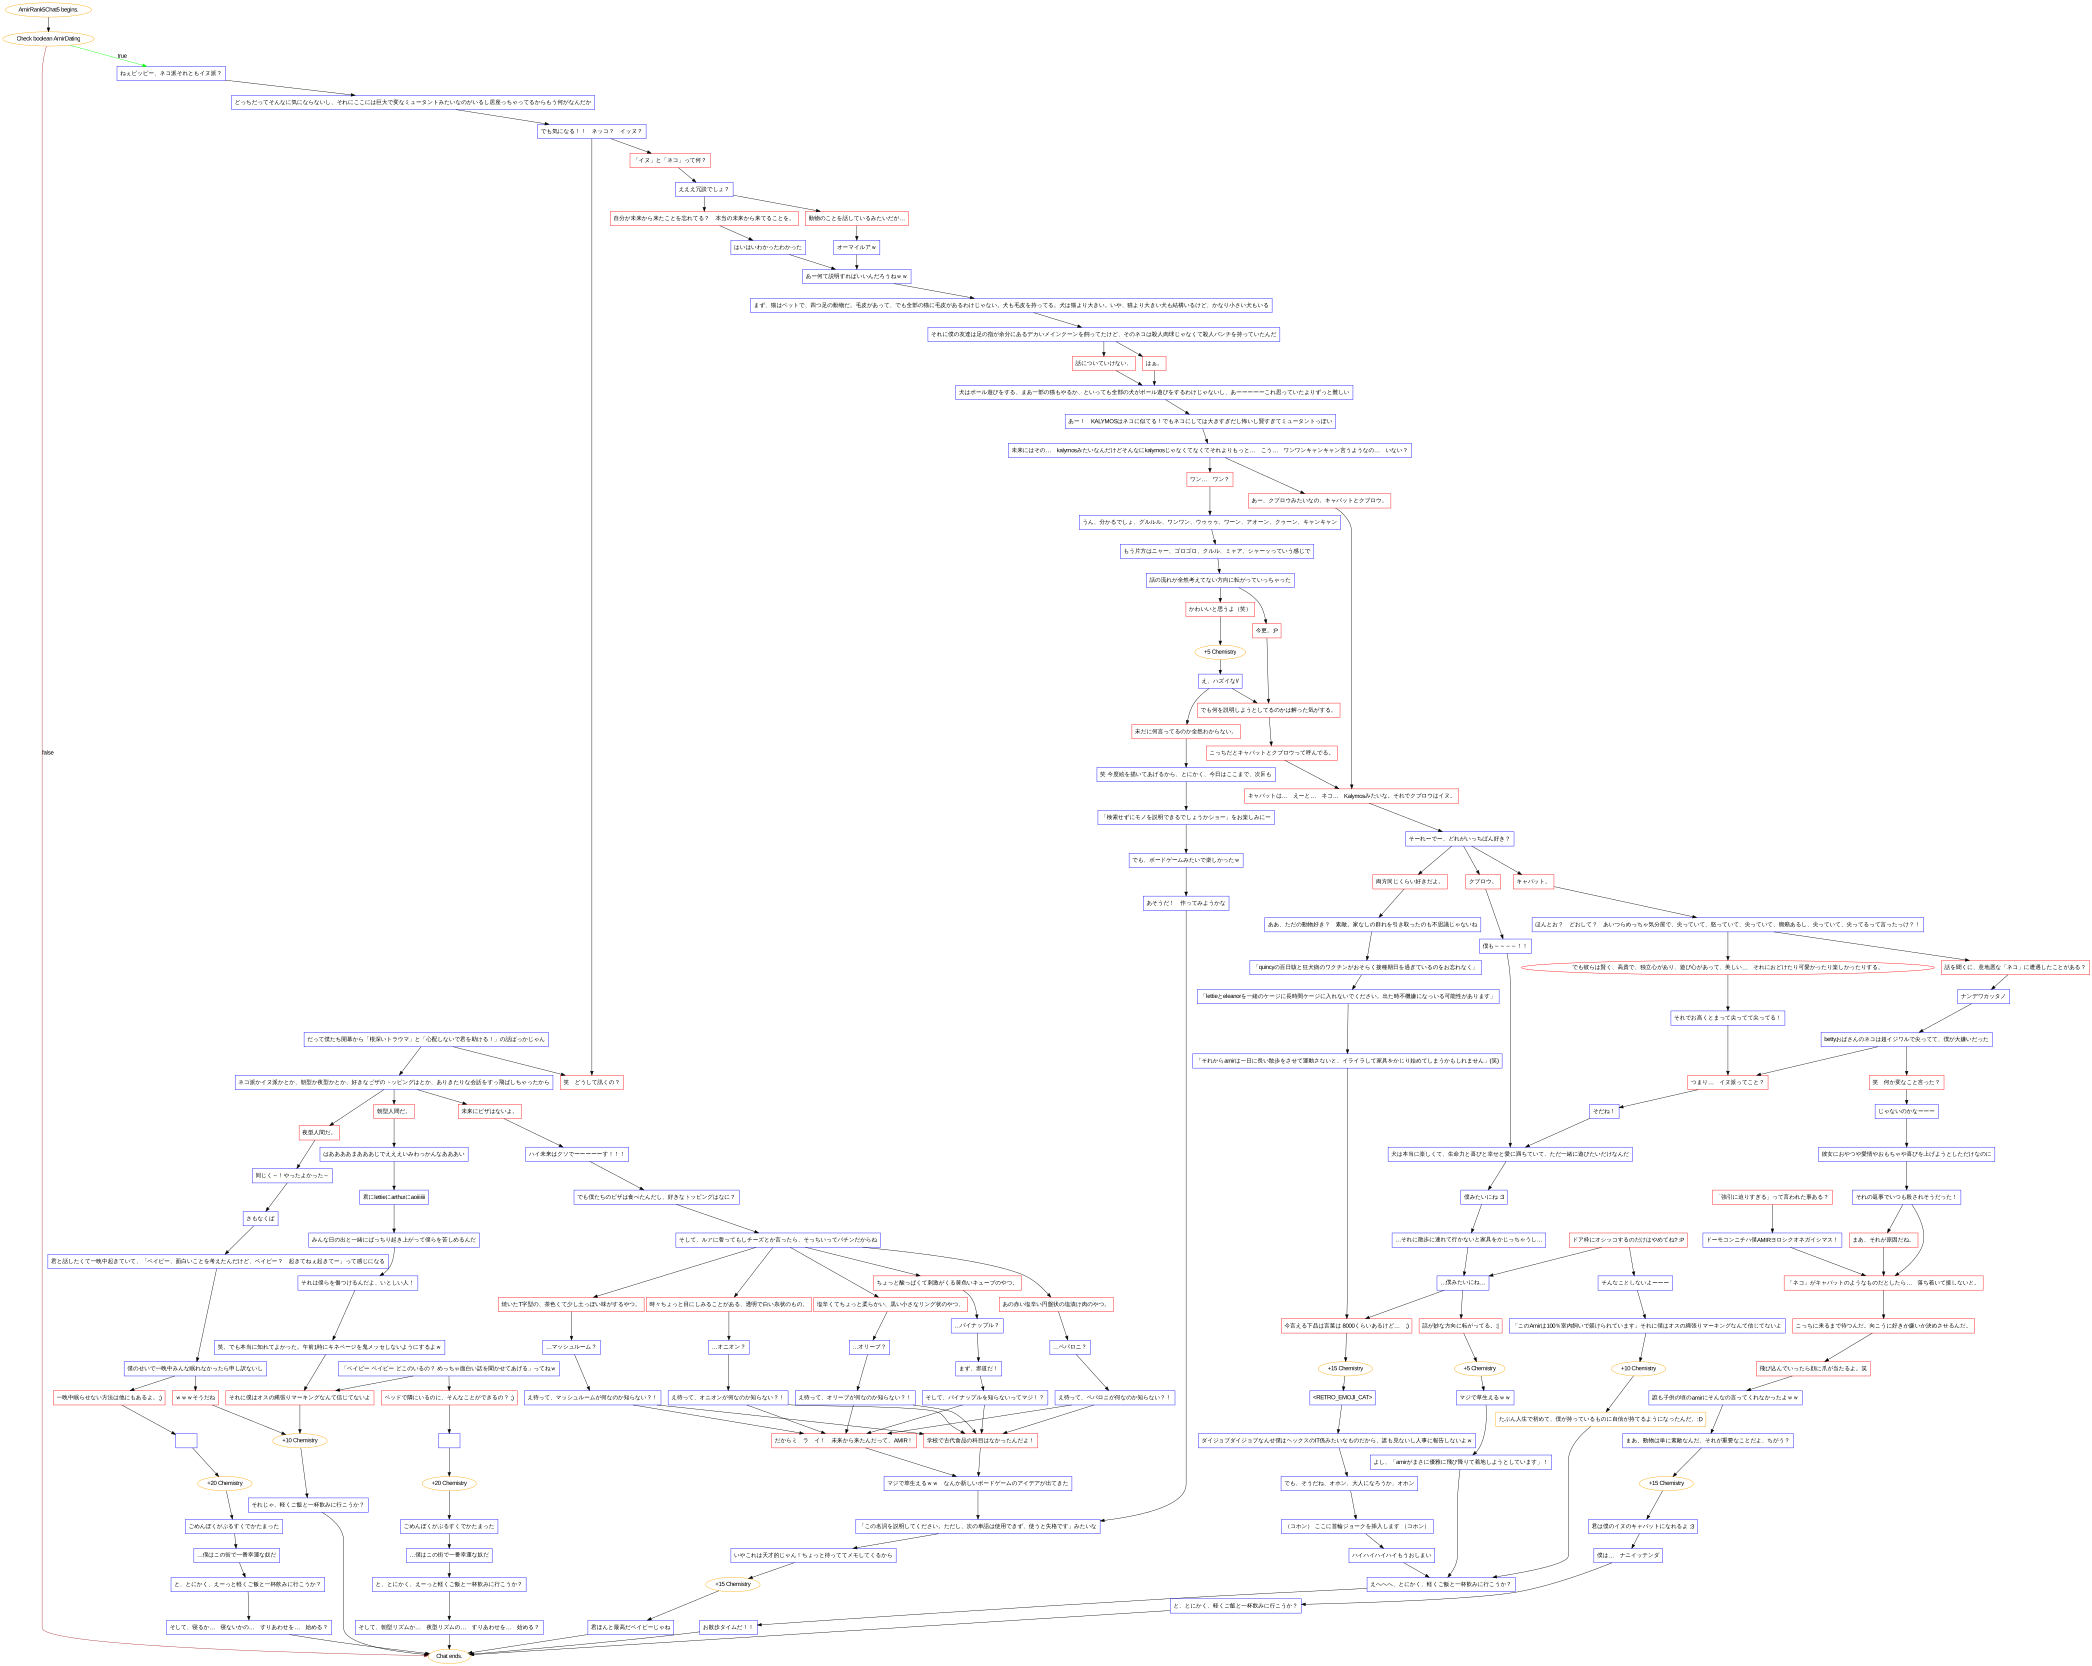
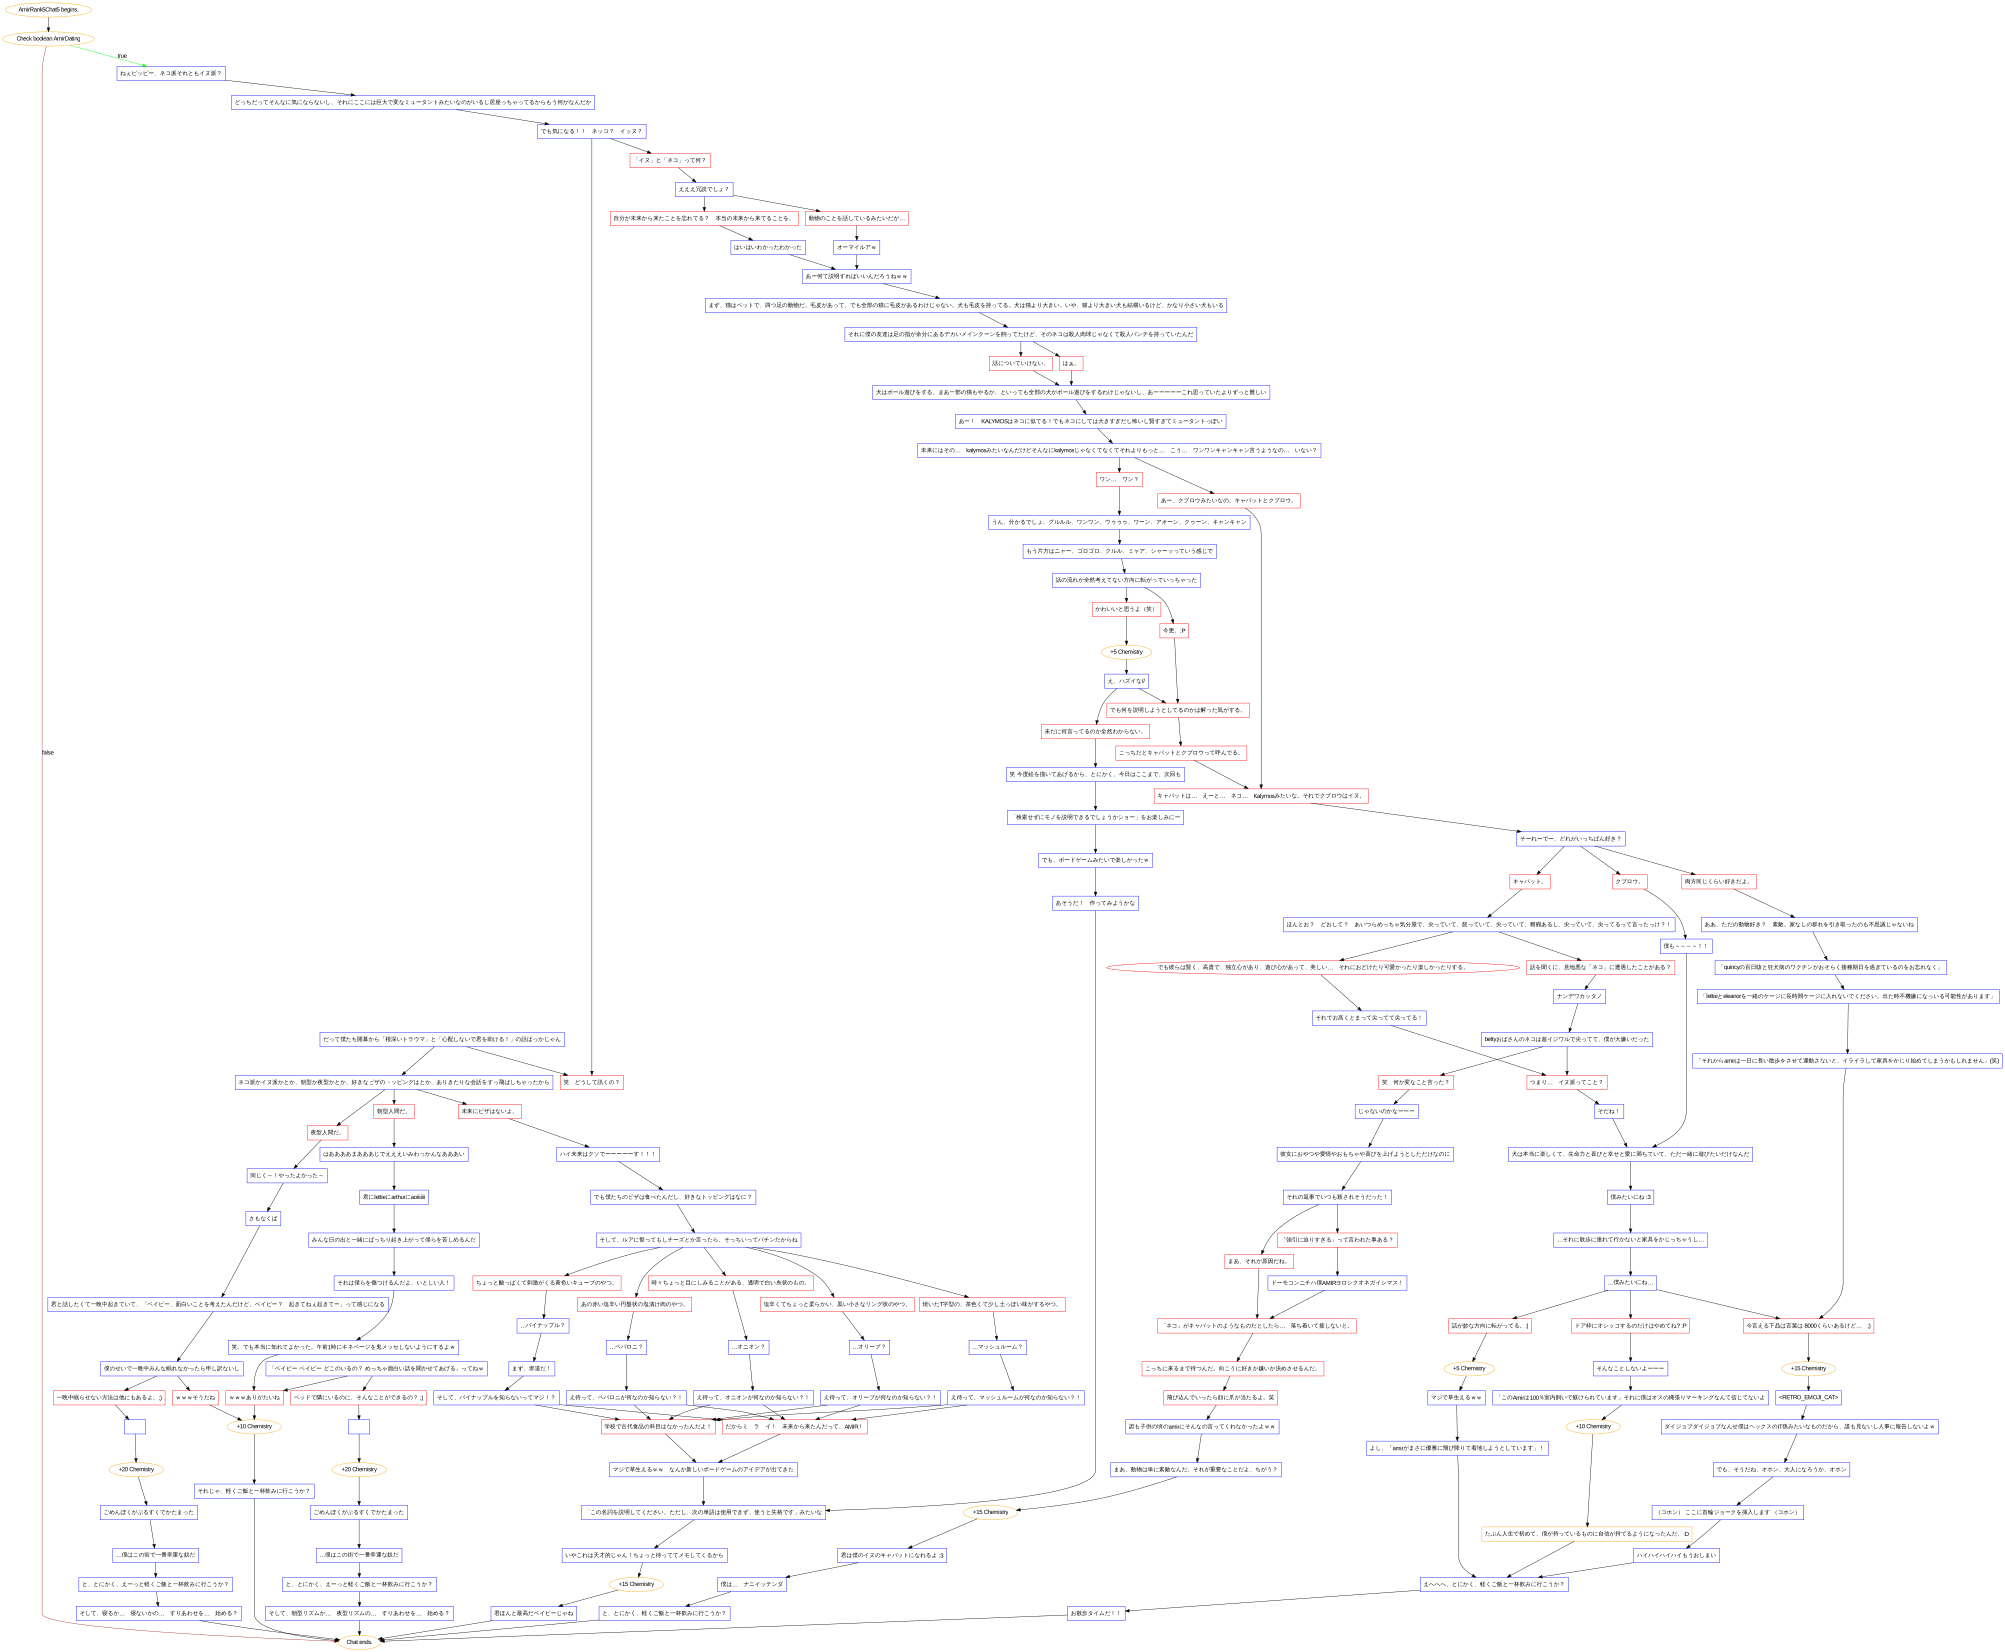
(1923, 1242) -> (1337, 1217)
(1547, 1261) -> (1631, 1302)
(300, 1398) -> (255, 1398)
